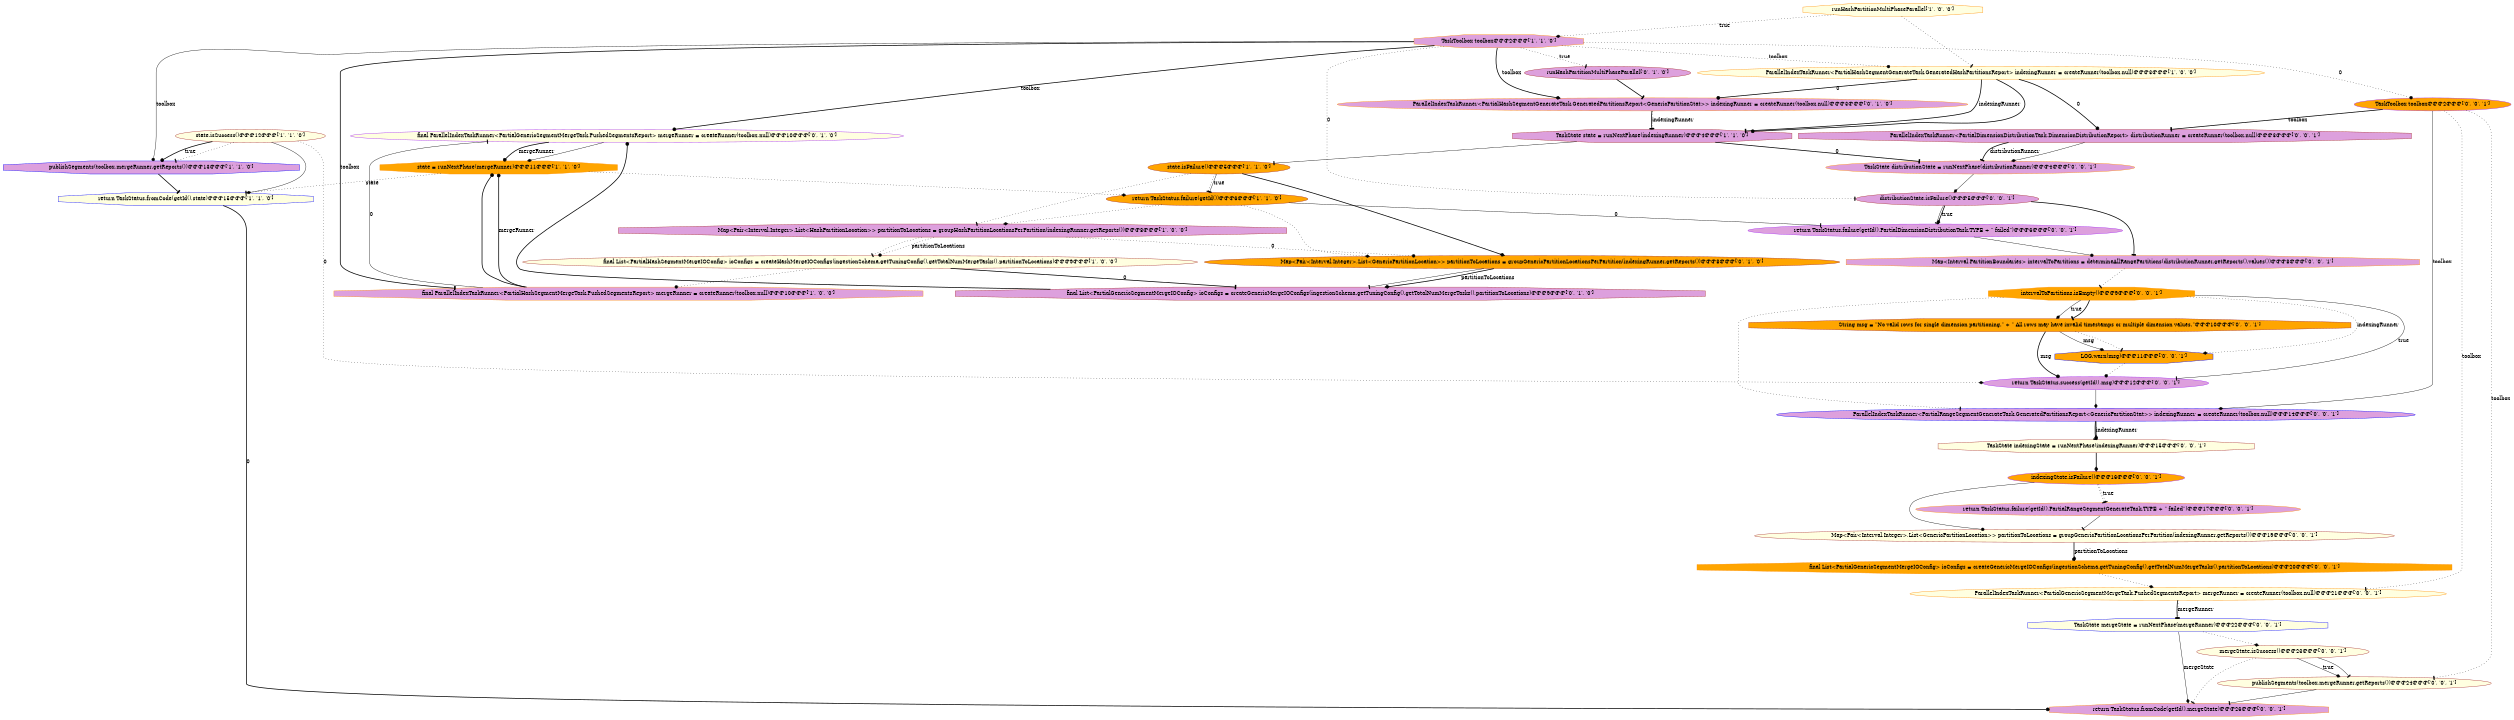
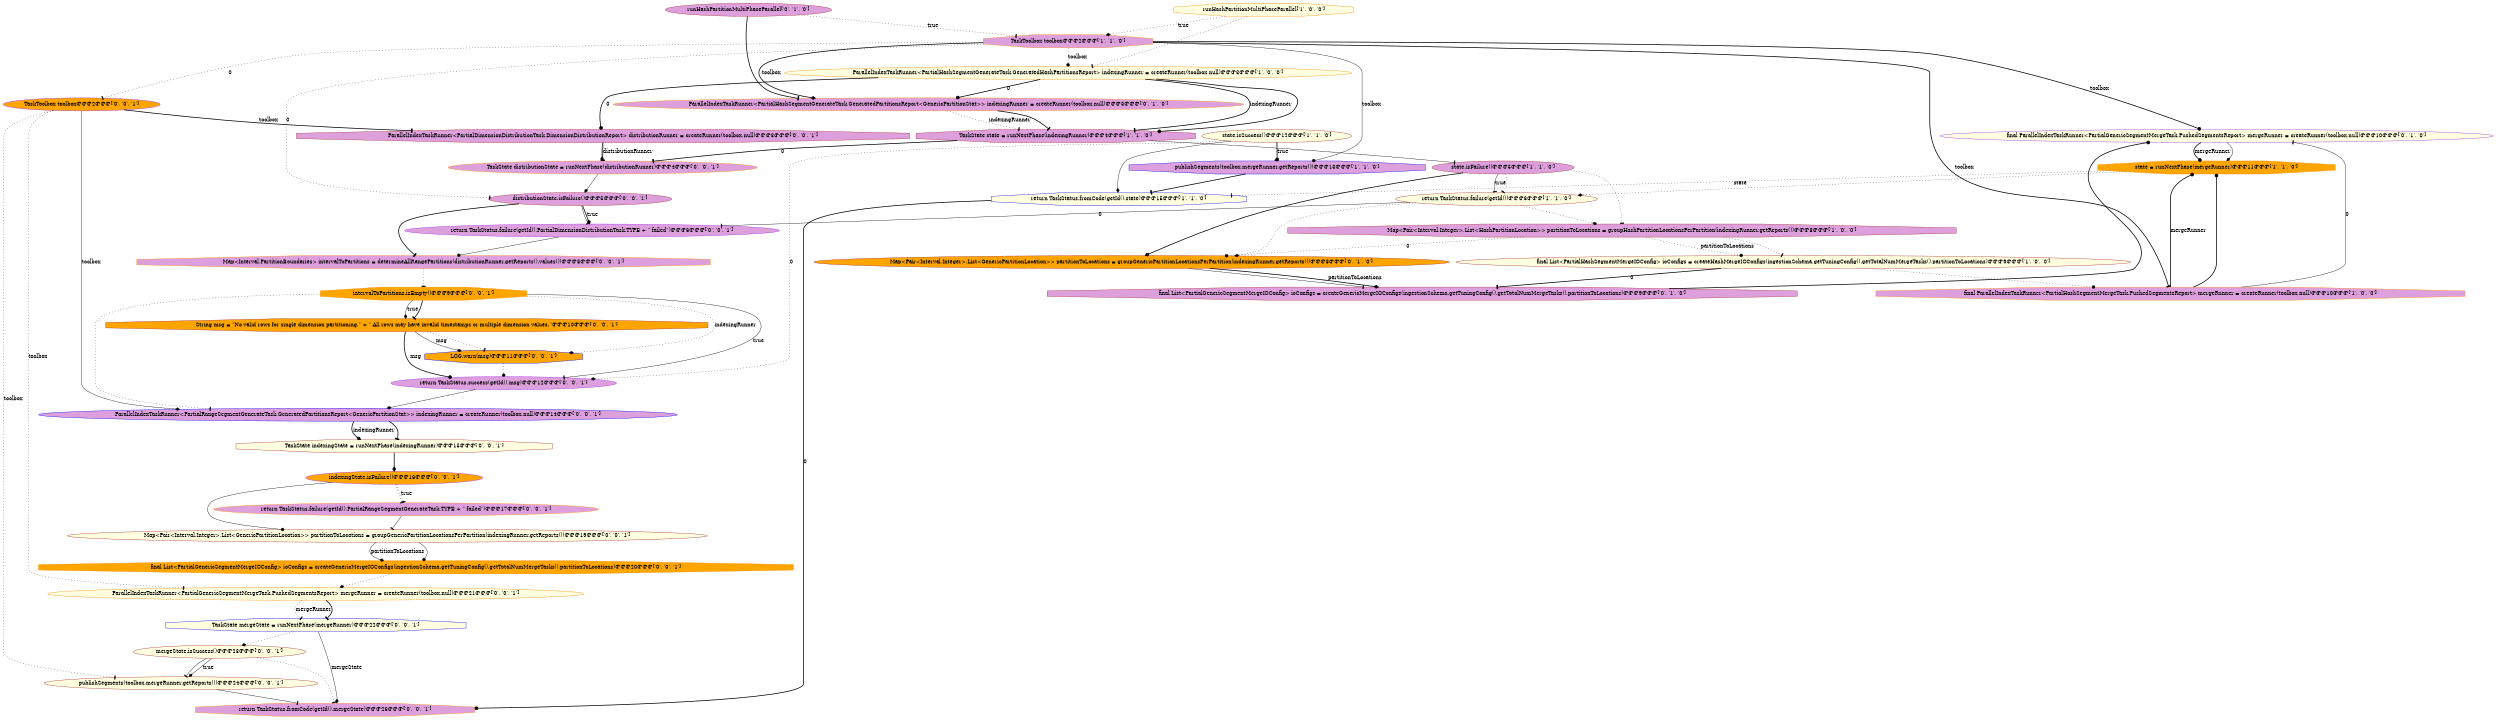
(1999, 50) -> (541, 47)
(1553, 57) -> (907, 25)
(1219, 167) -> (1503, 167)
(1207, 199) -> (1497, 199)
